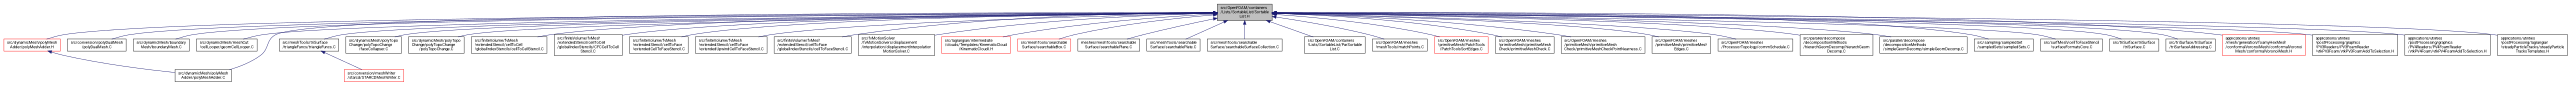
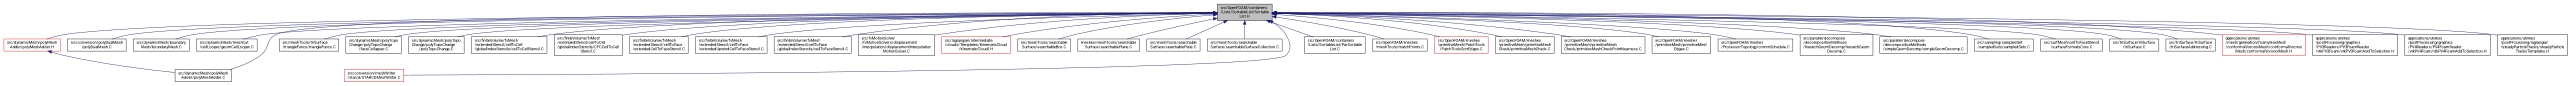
(1044, 45) -> (1044, 45)
(343, 61) -> (866, 72)
